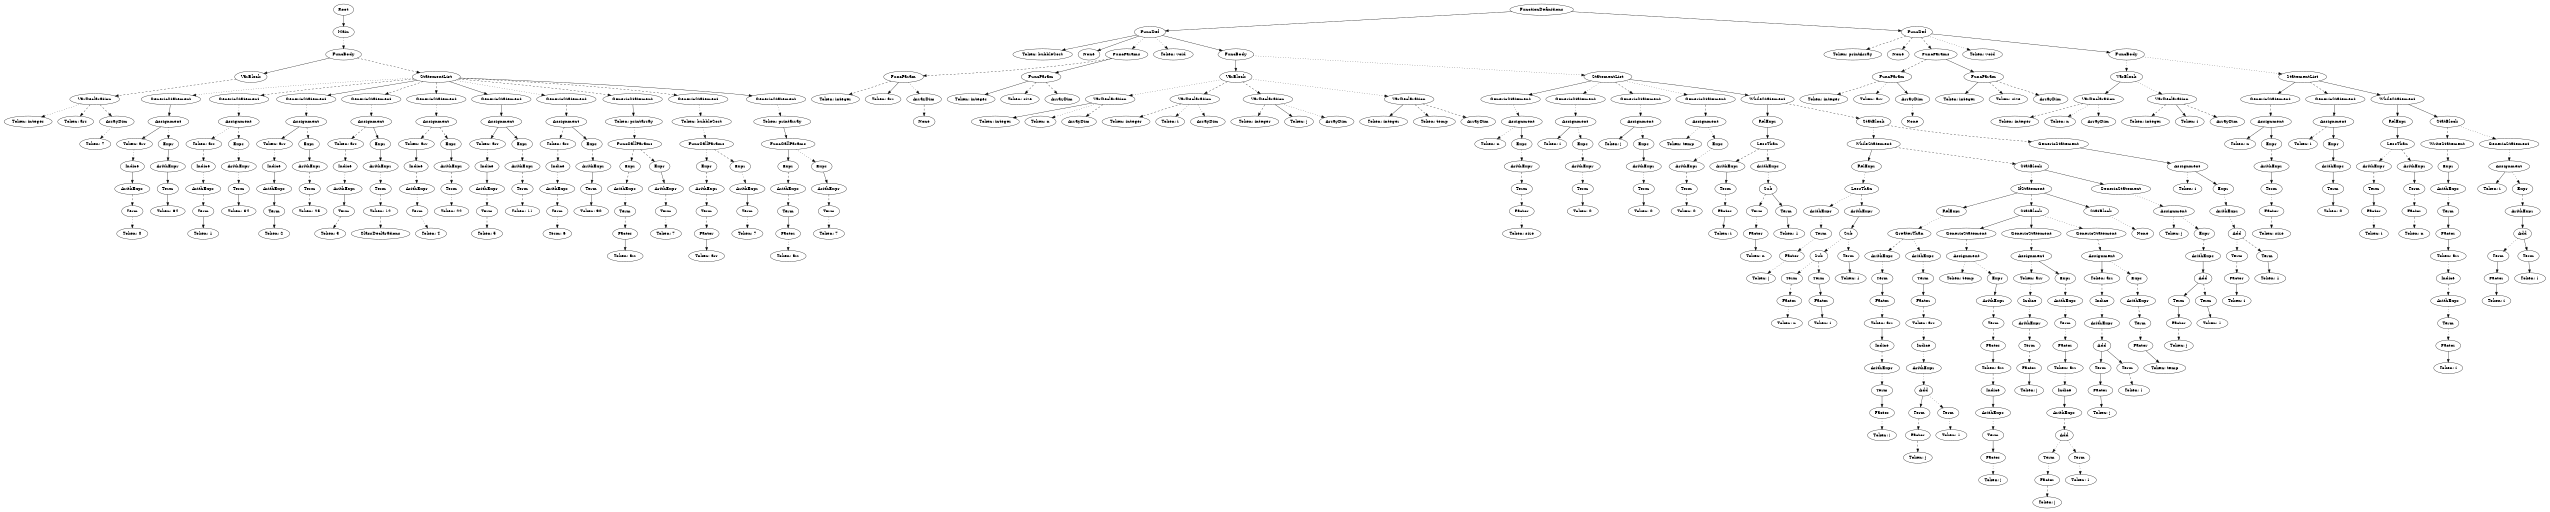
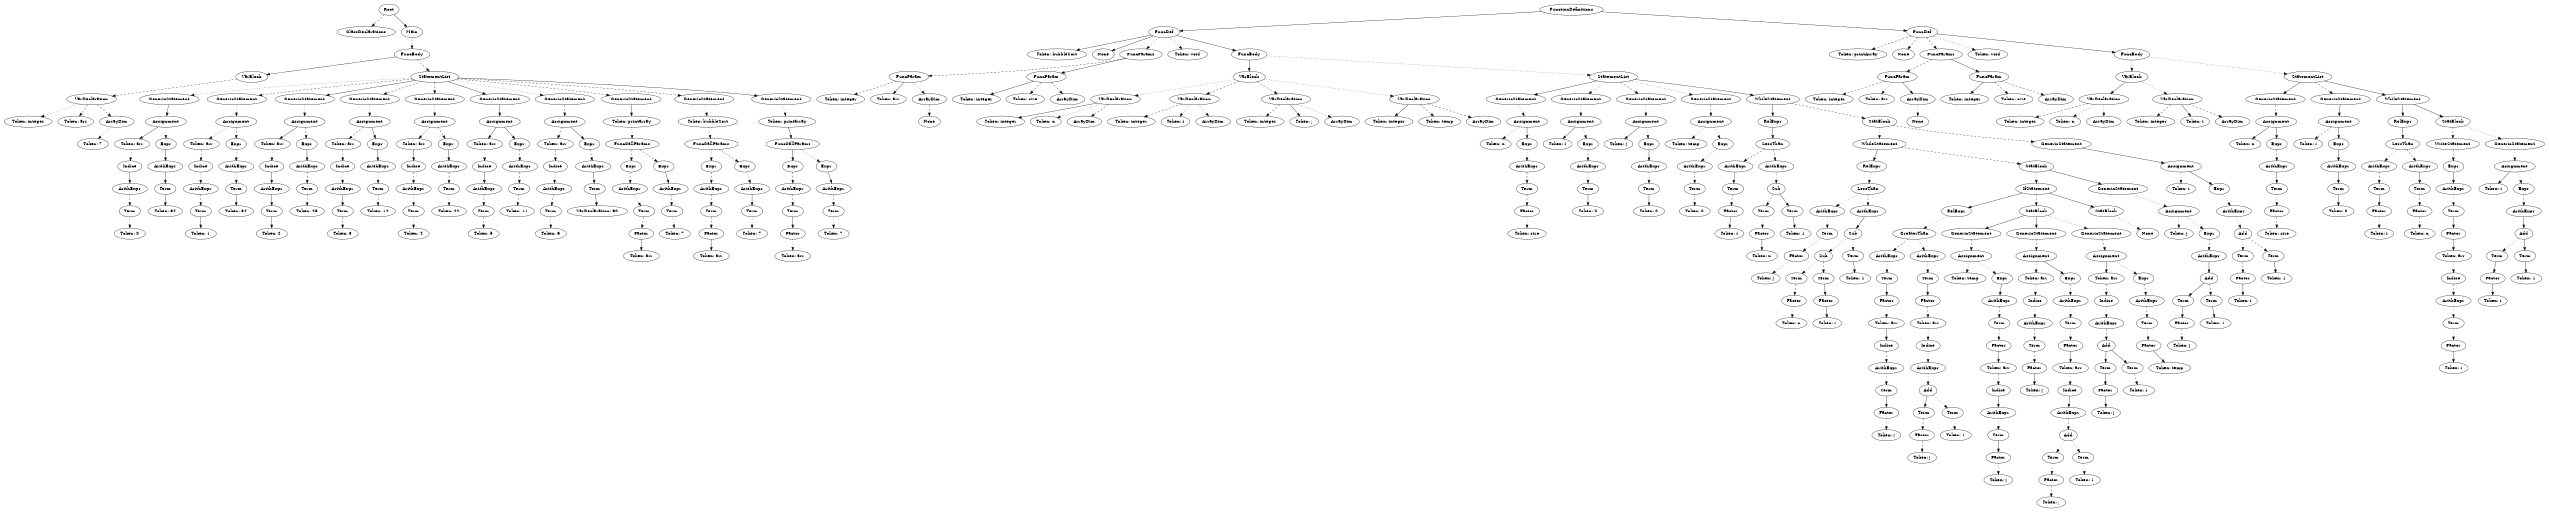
(591, 211) -> (597, 211)
(381, 221) -> (379, 19)
(557, 234) -> (551, 234)
